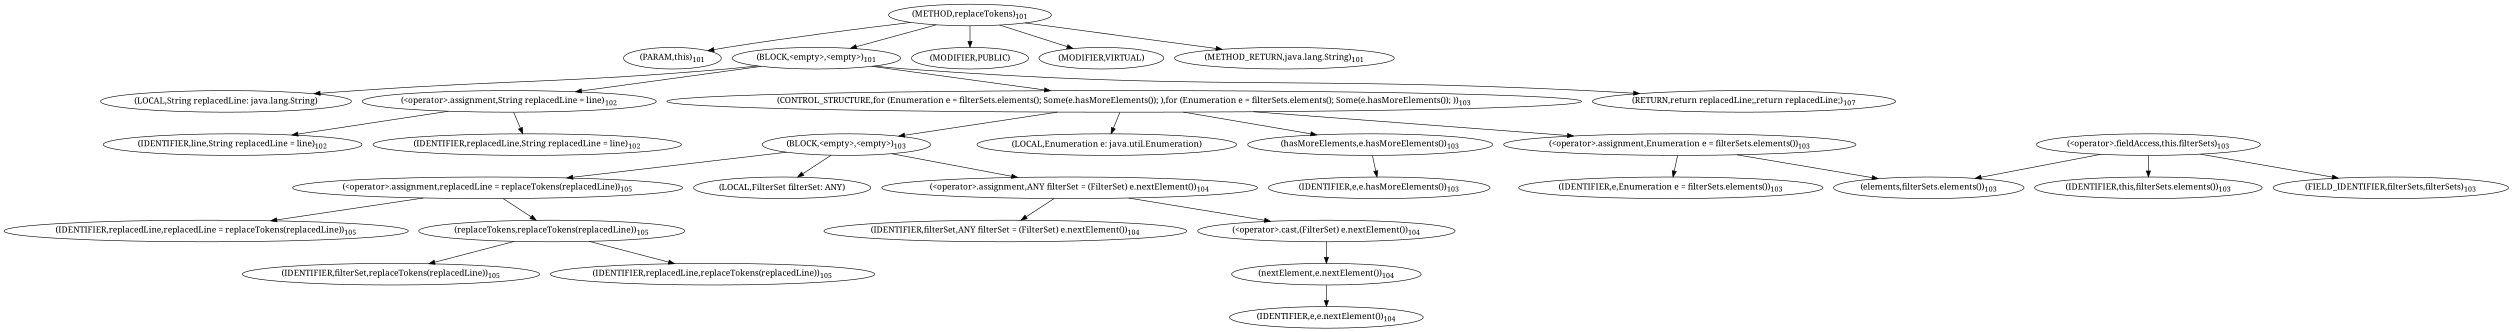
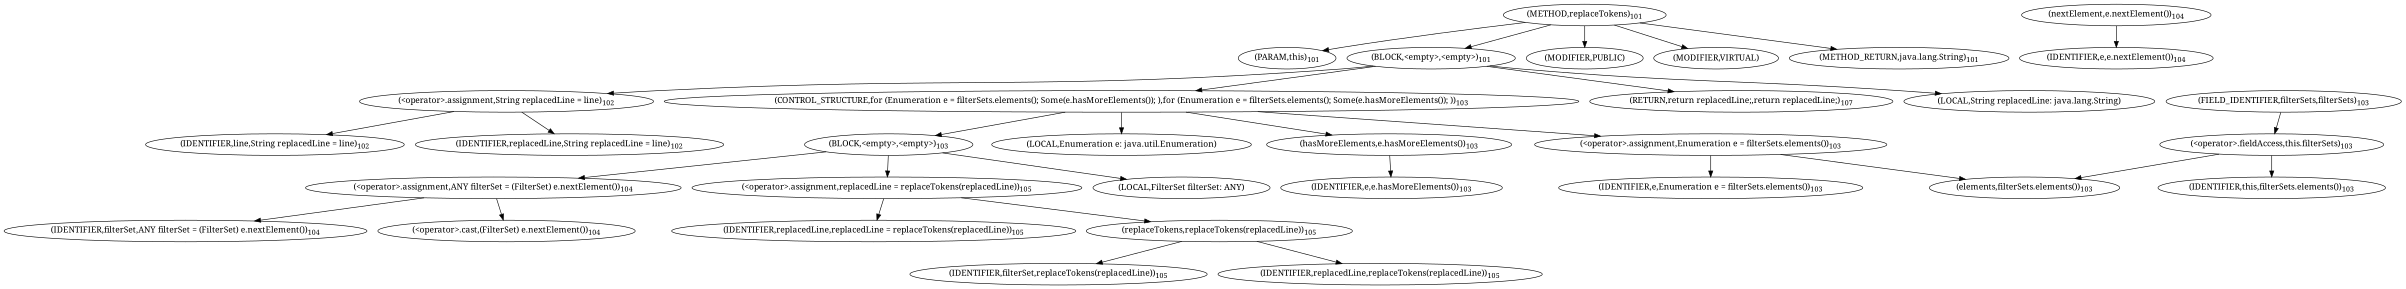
(2266, 166) -> (2279, 120)
(1326, 250) -> none
